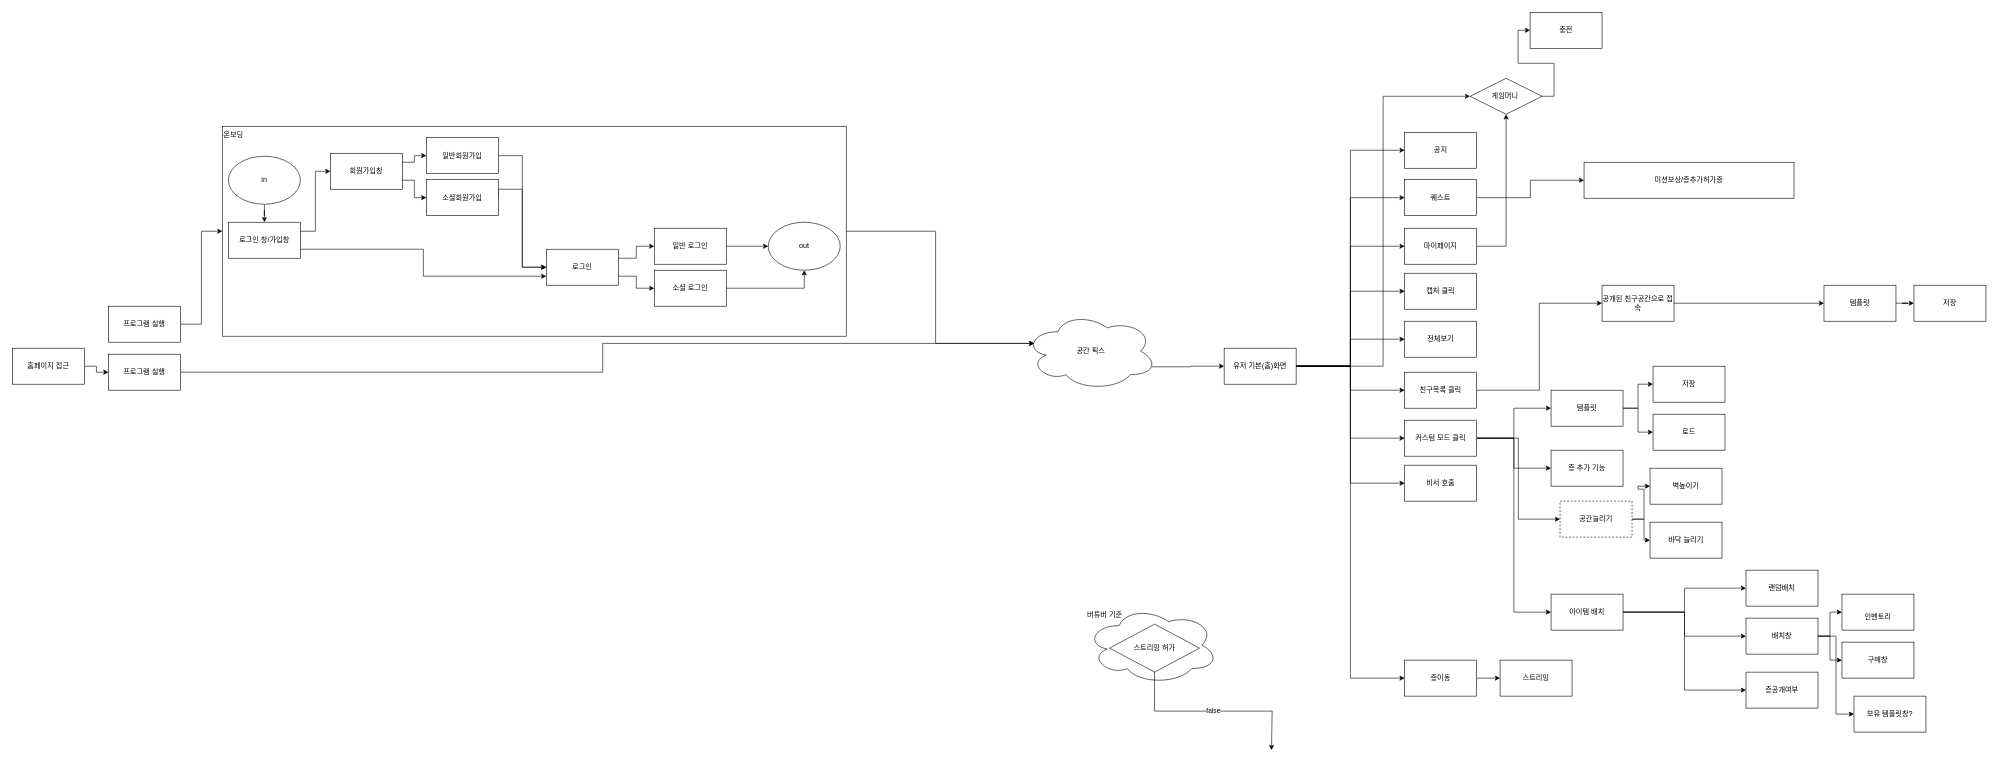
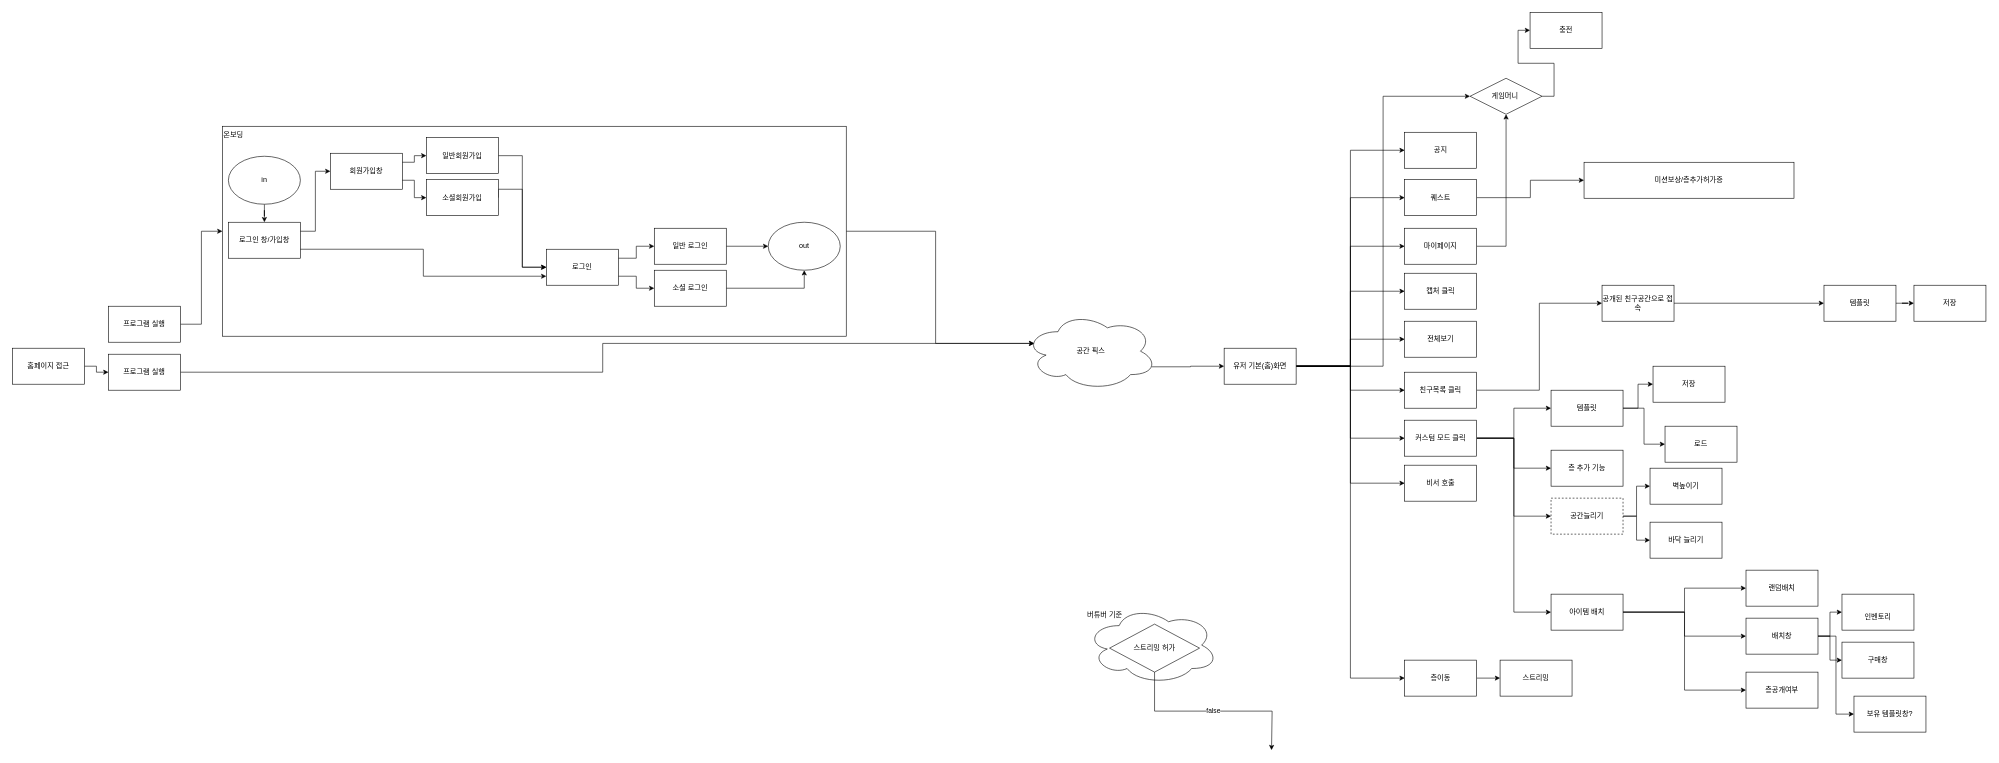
(1689, 432) -> (1701, 444)
(1596, 519) -> (1587, 516)
